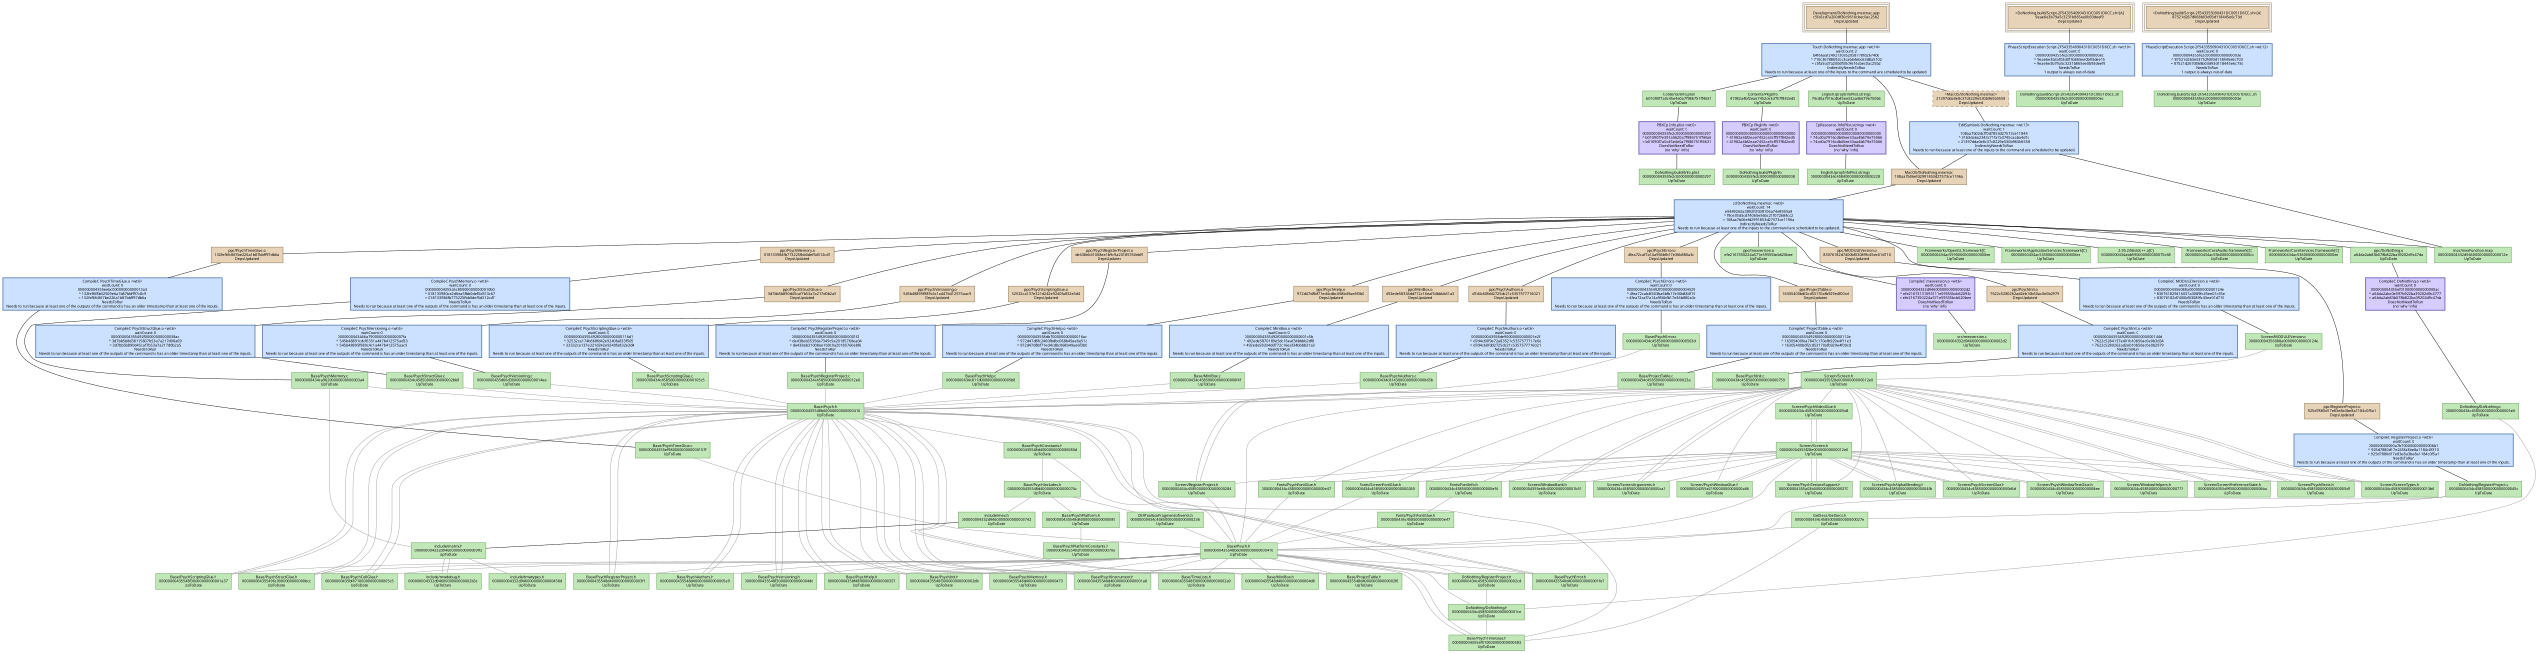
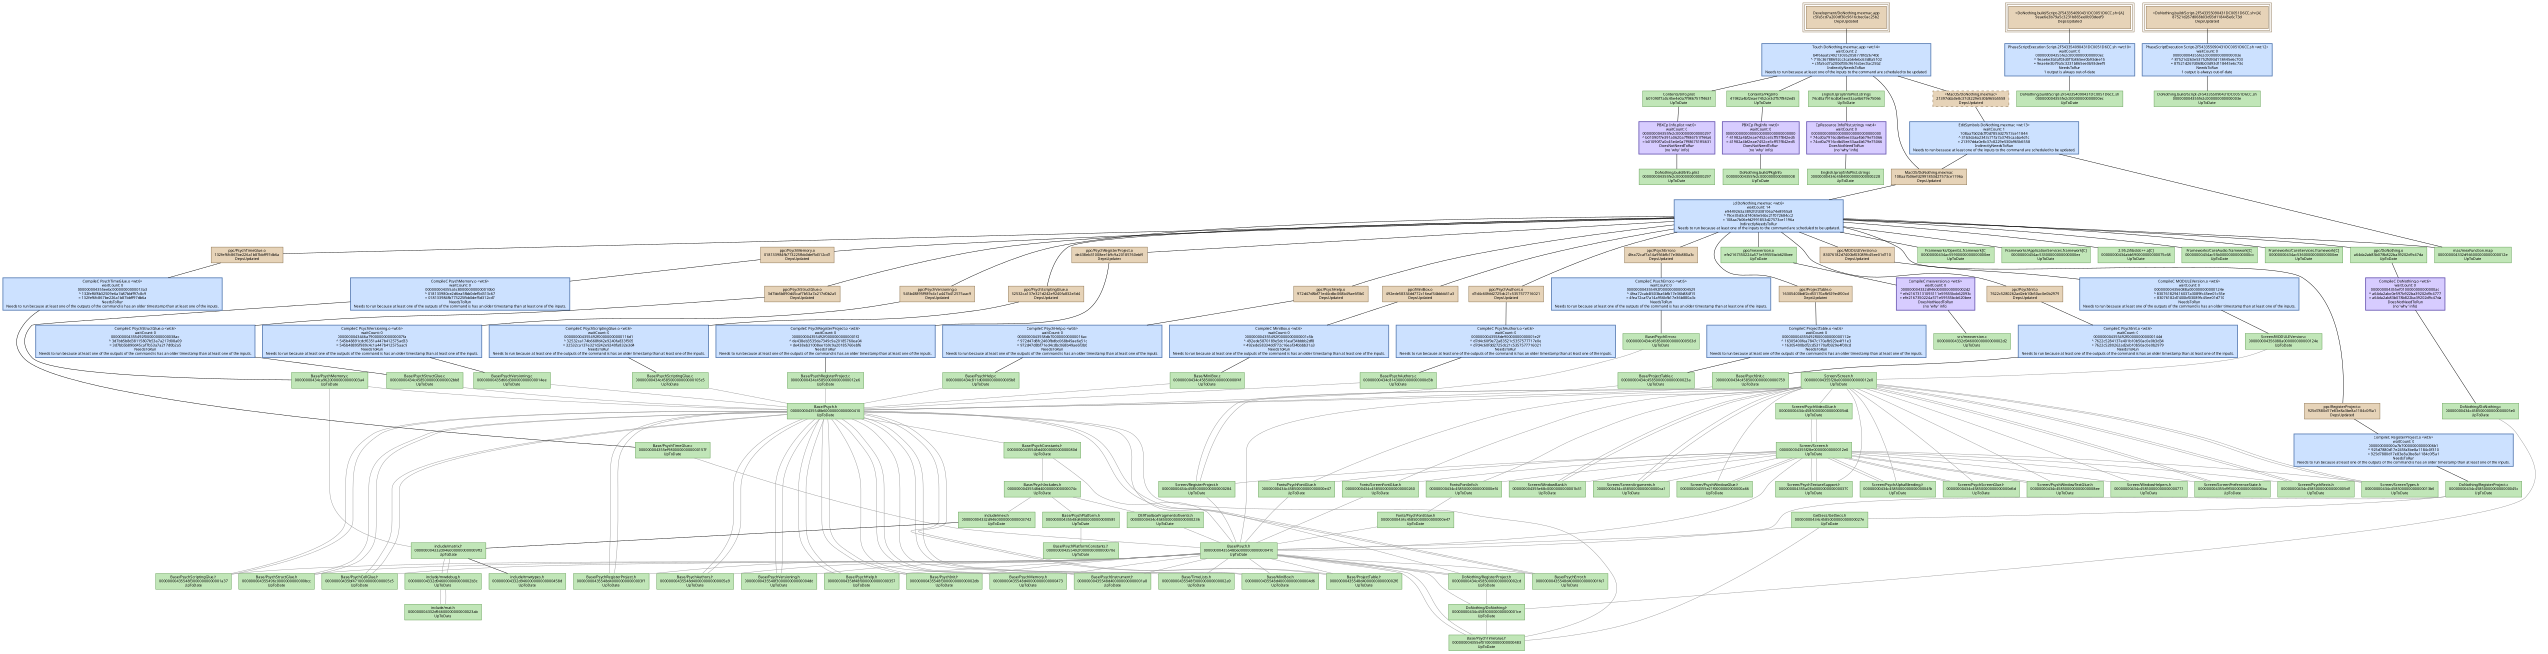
(488, 566) -> (488, 566)
none -> (443, 612)
